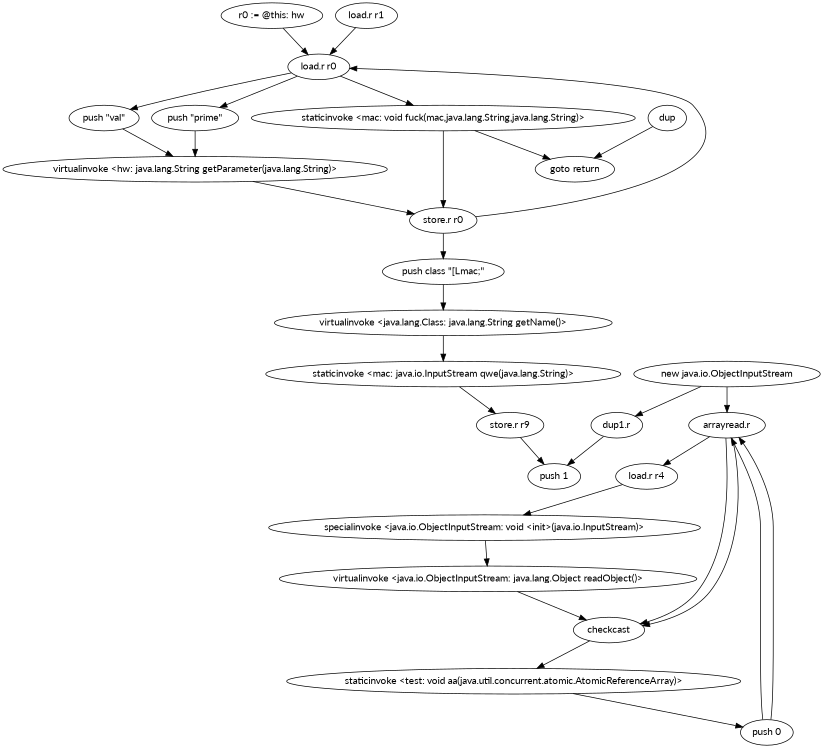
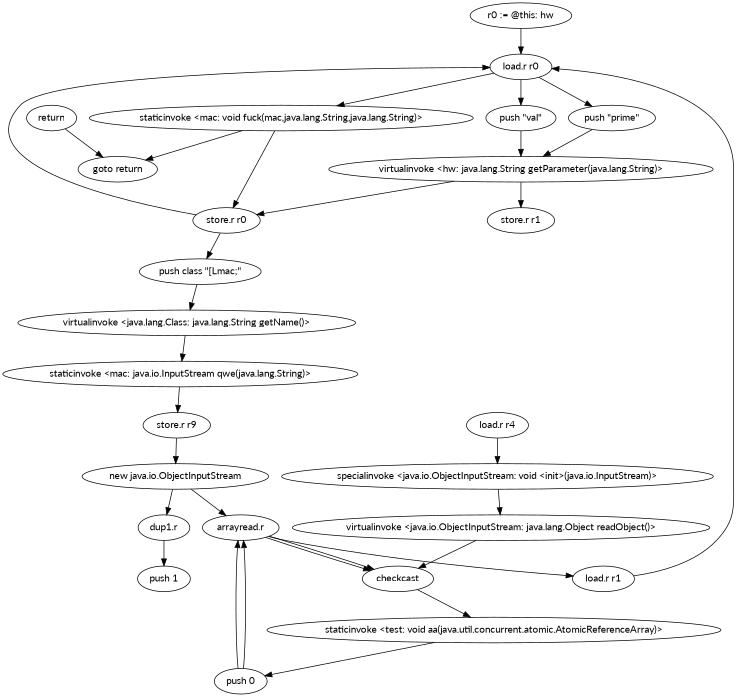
(667, 118) -> (52, 118)
none -> (521, 220)
(530, 448) -> (176, 447)
(690, 449) -> (417, 561)
